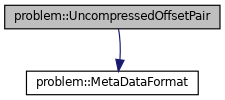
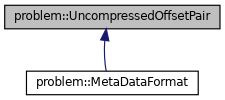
(120, 44) -> (105, 56)
